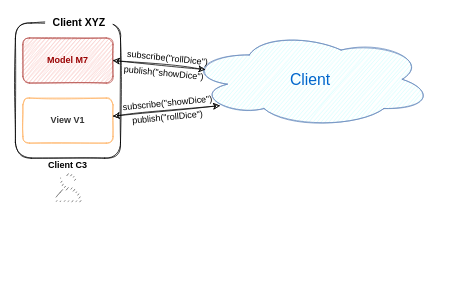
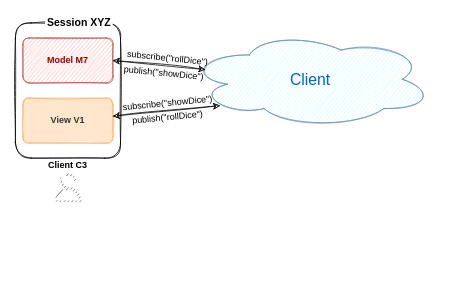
(79, 23) -> (79, 23)
(68, 120) -> (68, 120)
